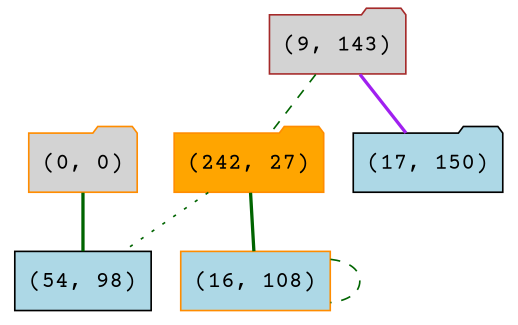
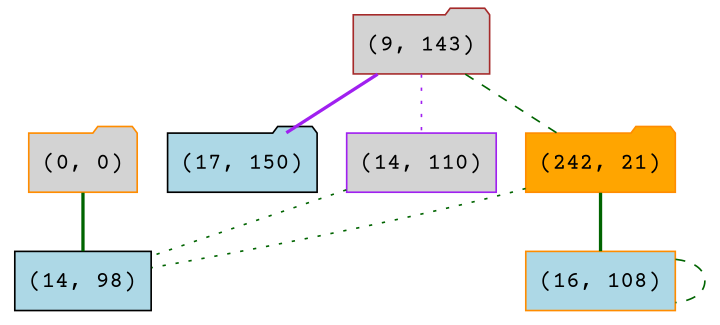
(249, 163) -> (601, 163)
none -> (421, 163)
(83, 281) -> (83, 281)
